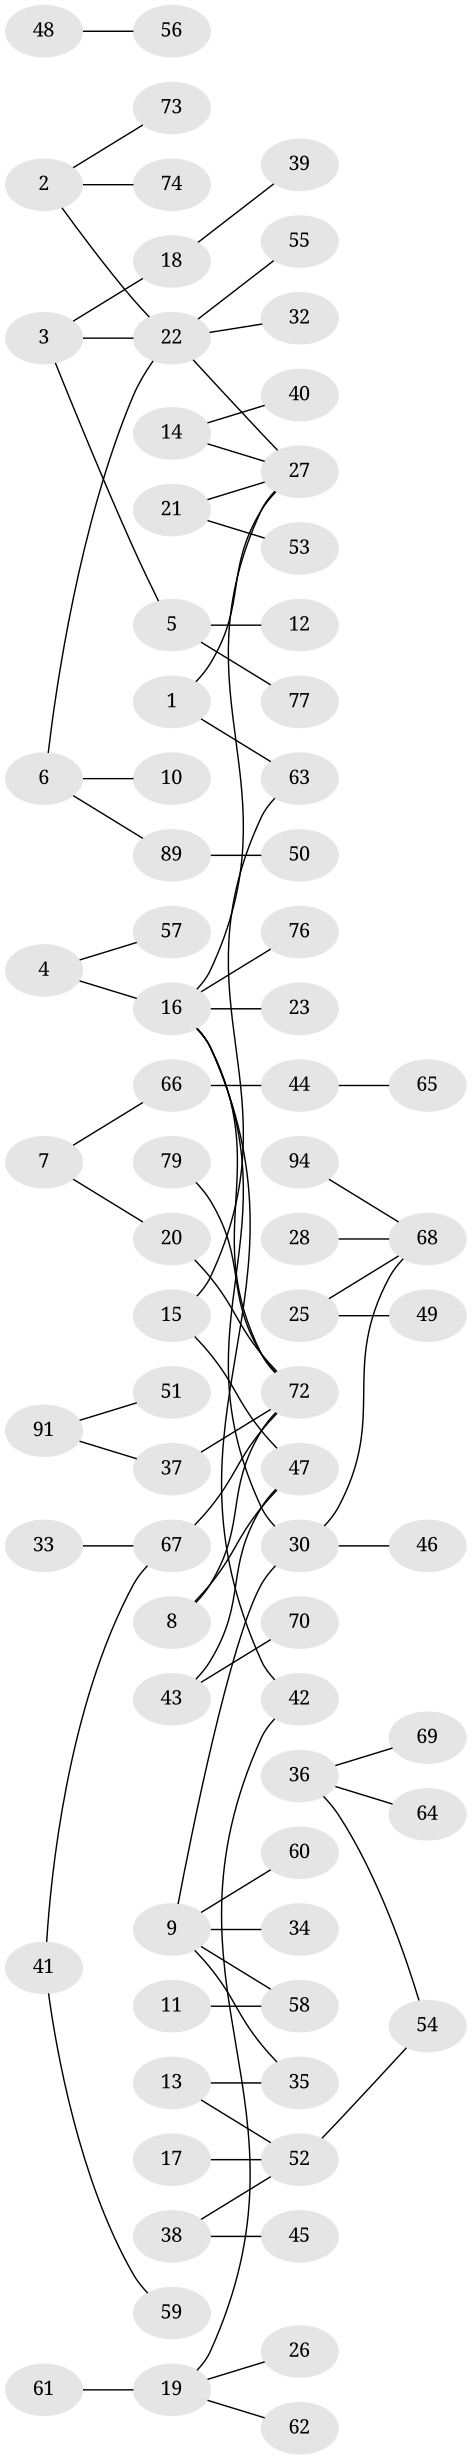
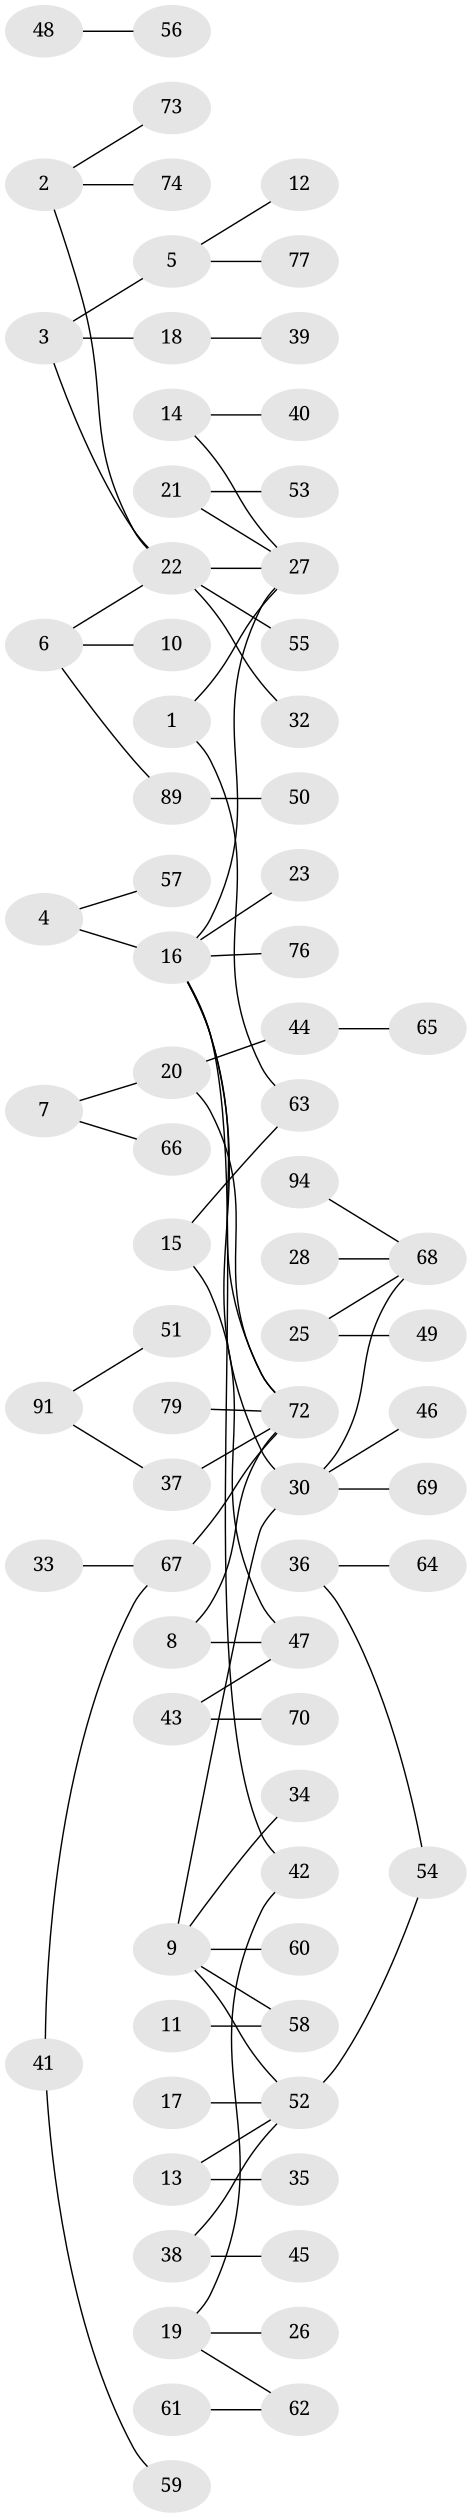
(236, 1086) -> (236, 1051)
(364, 1757) -> (364, 1489)
(241, 2015) -> (241, 2035)
(108, 2390) -> (236, 2410)
